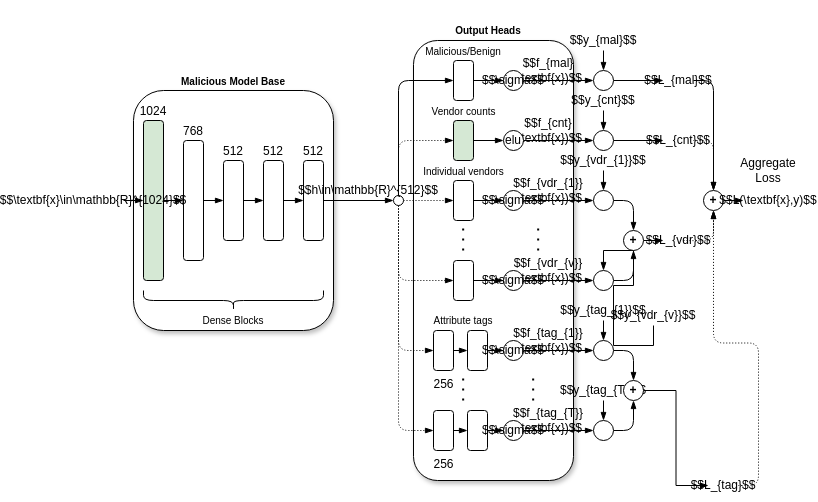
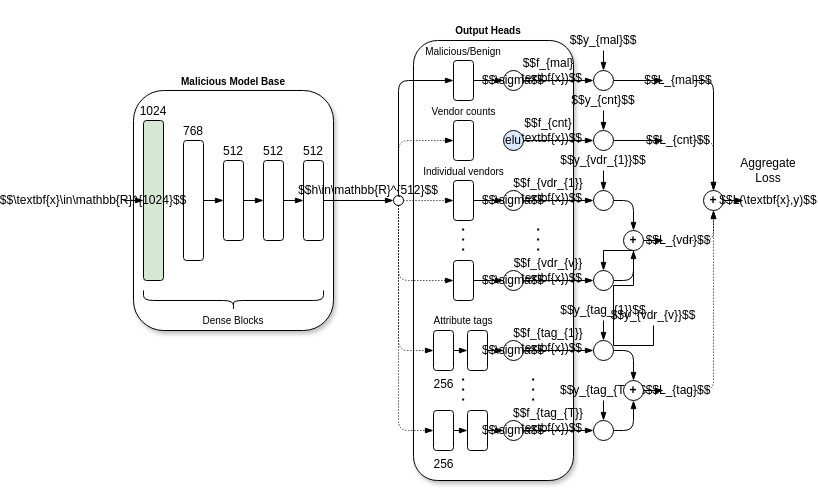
(464, 141) -> (464, 141)
(484, 141) -> none
(514, 141) -> (514, 141)
(169, 201) -> none
(724, 486) -> (679, 391)
